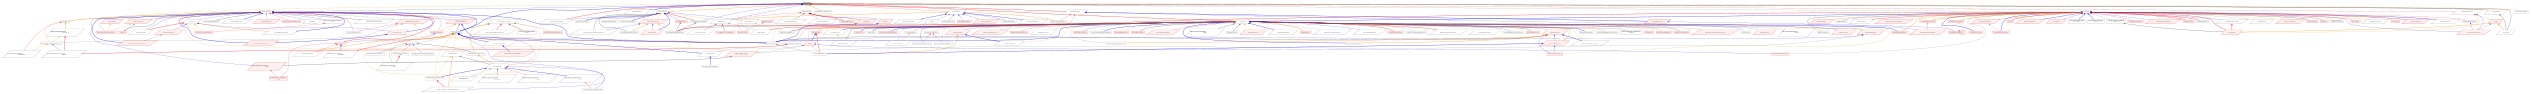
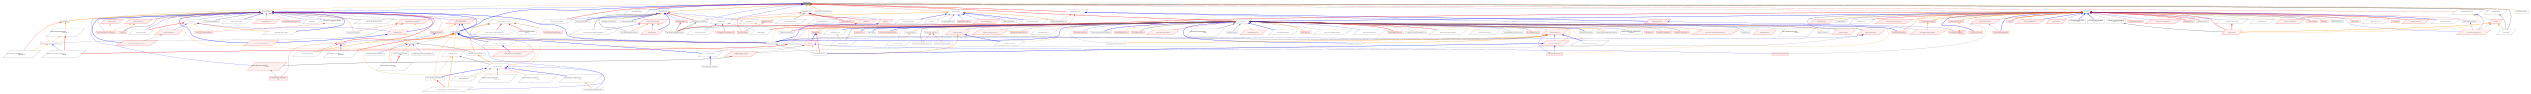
(1248, 27) -> (1248, 26)
